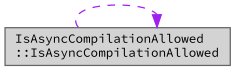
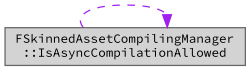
(118, 47) -> (125, 47)
